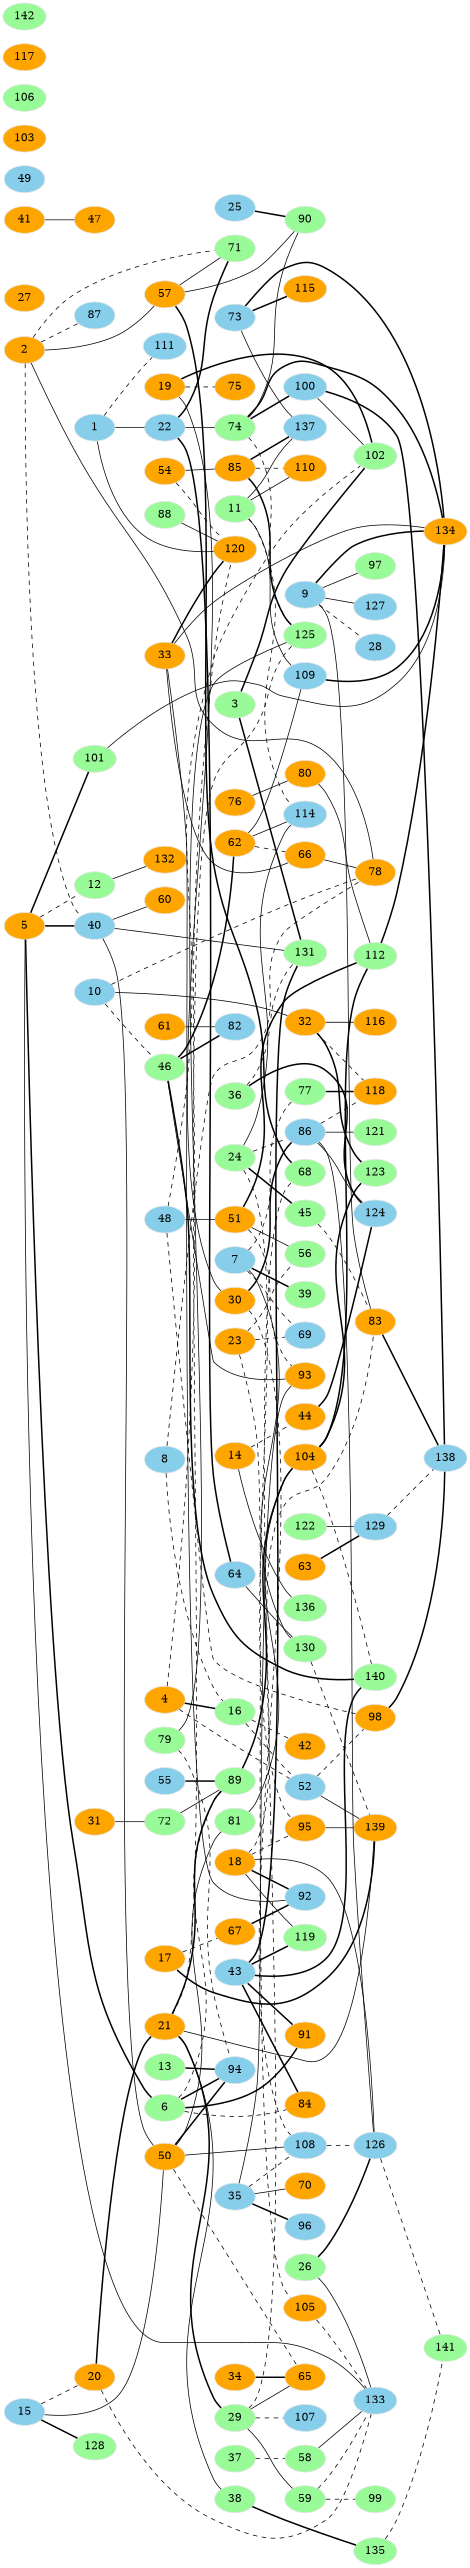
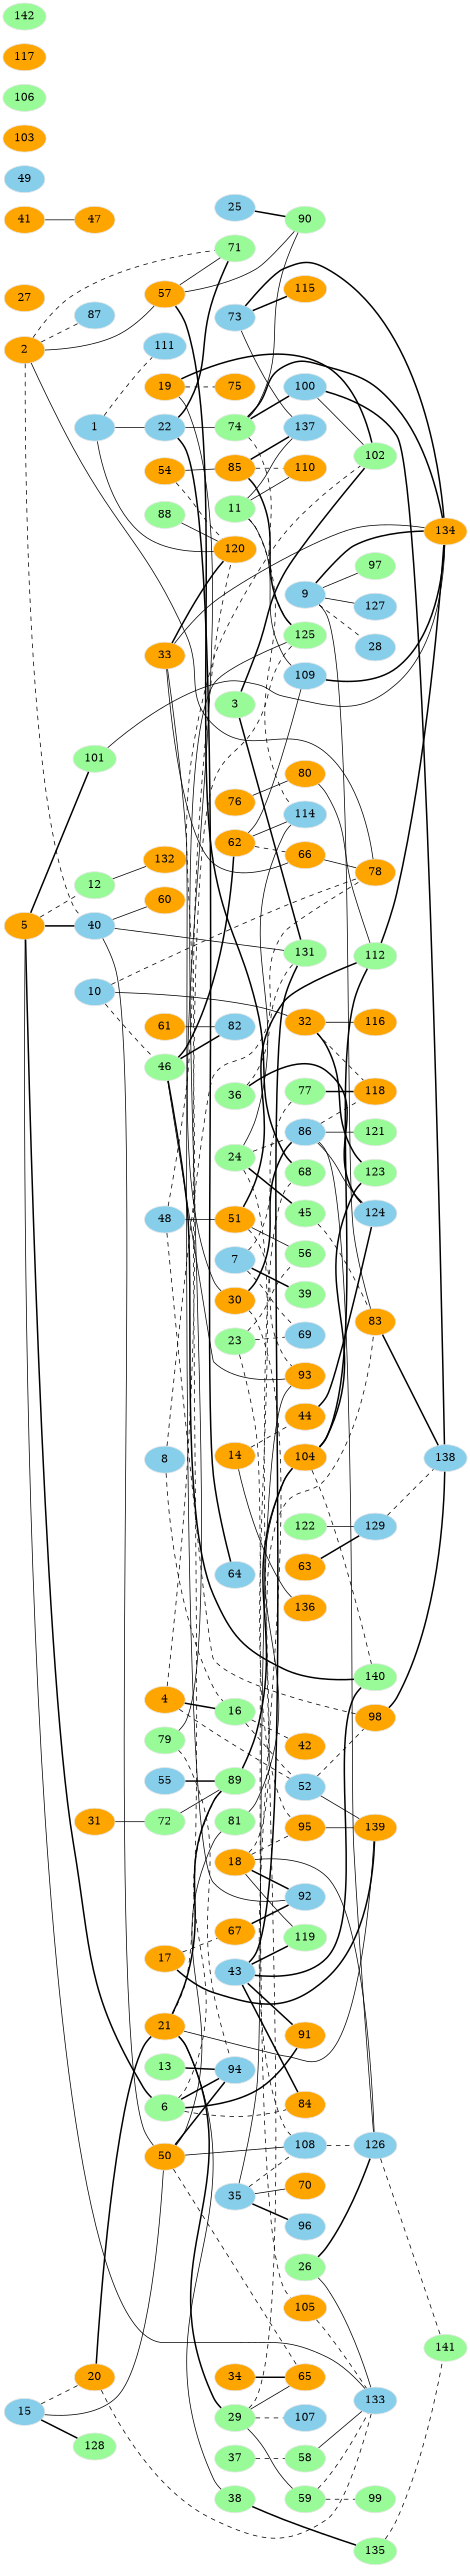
(235, 1341) -> (235, 1341)
(305, 1608) -> (305, 1608)
(305, 1649) -> none
